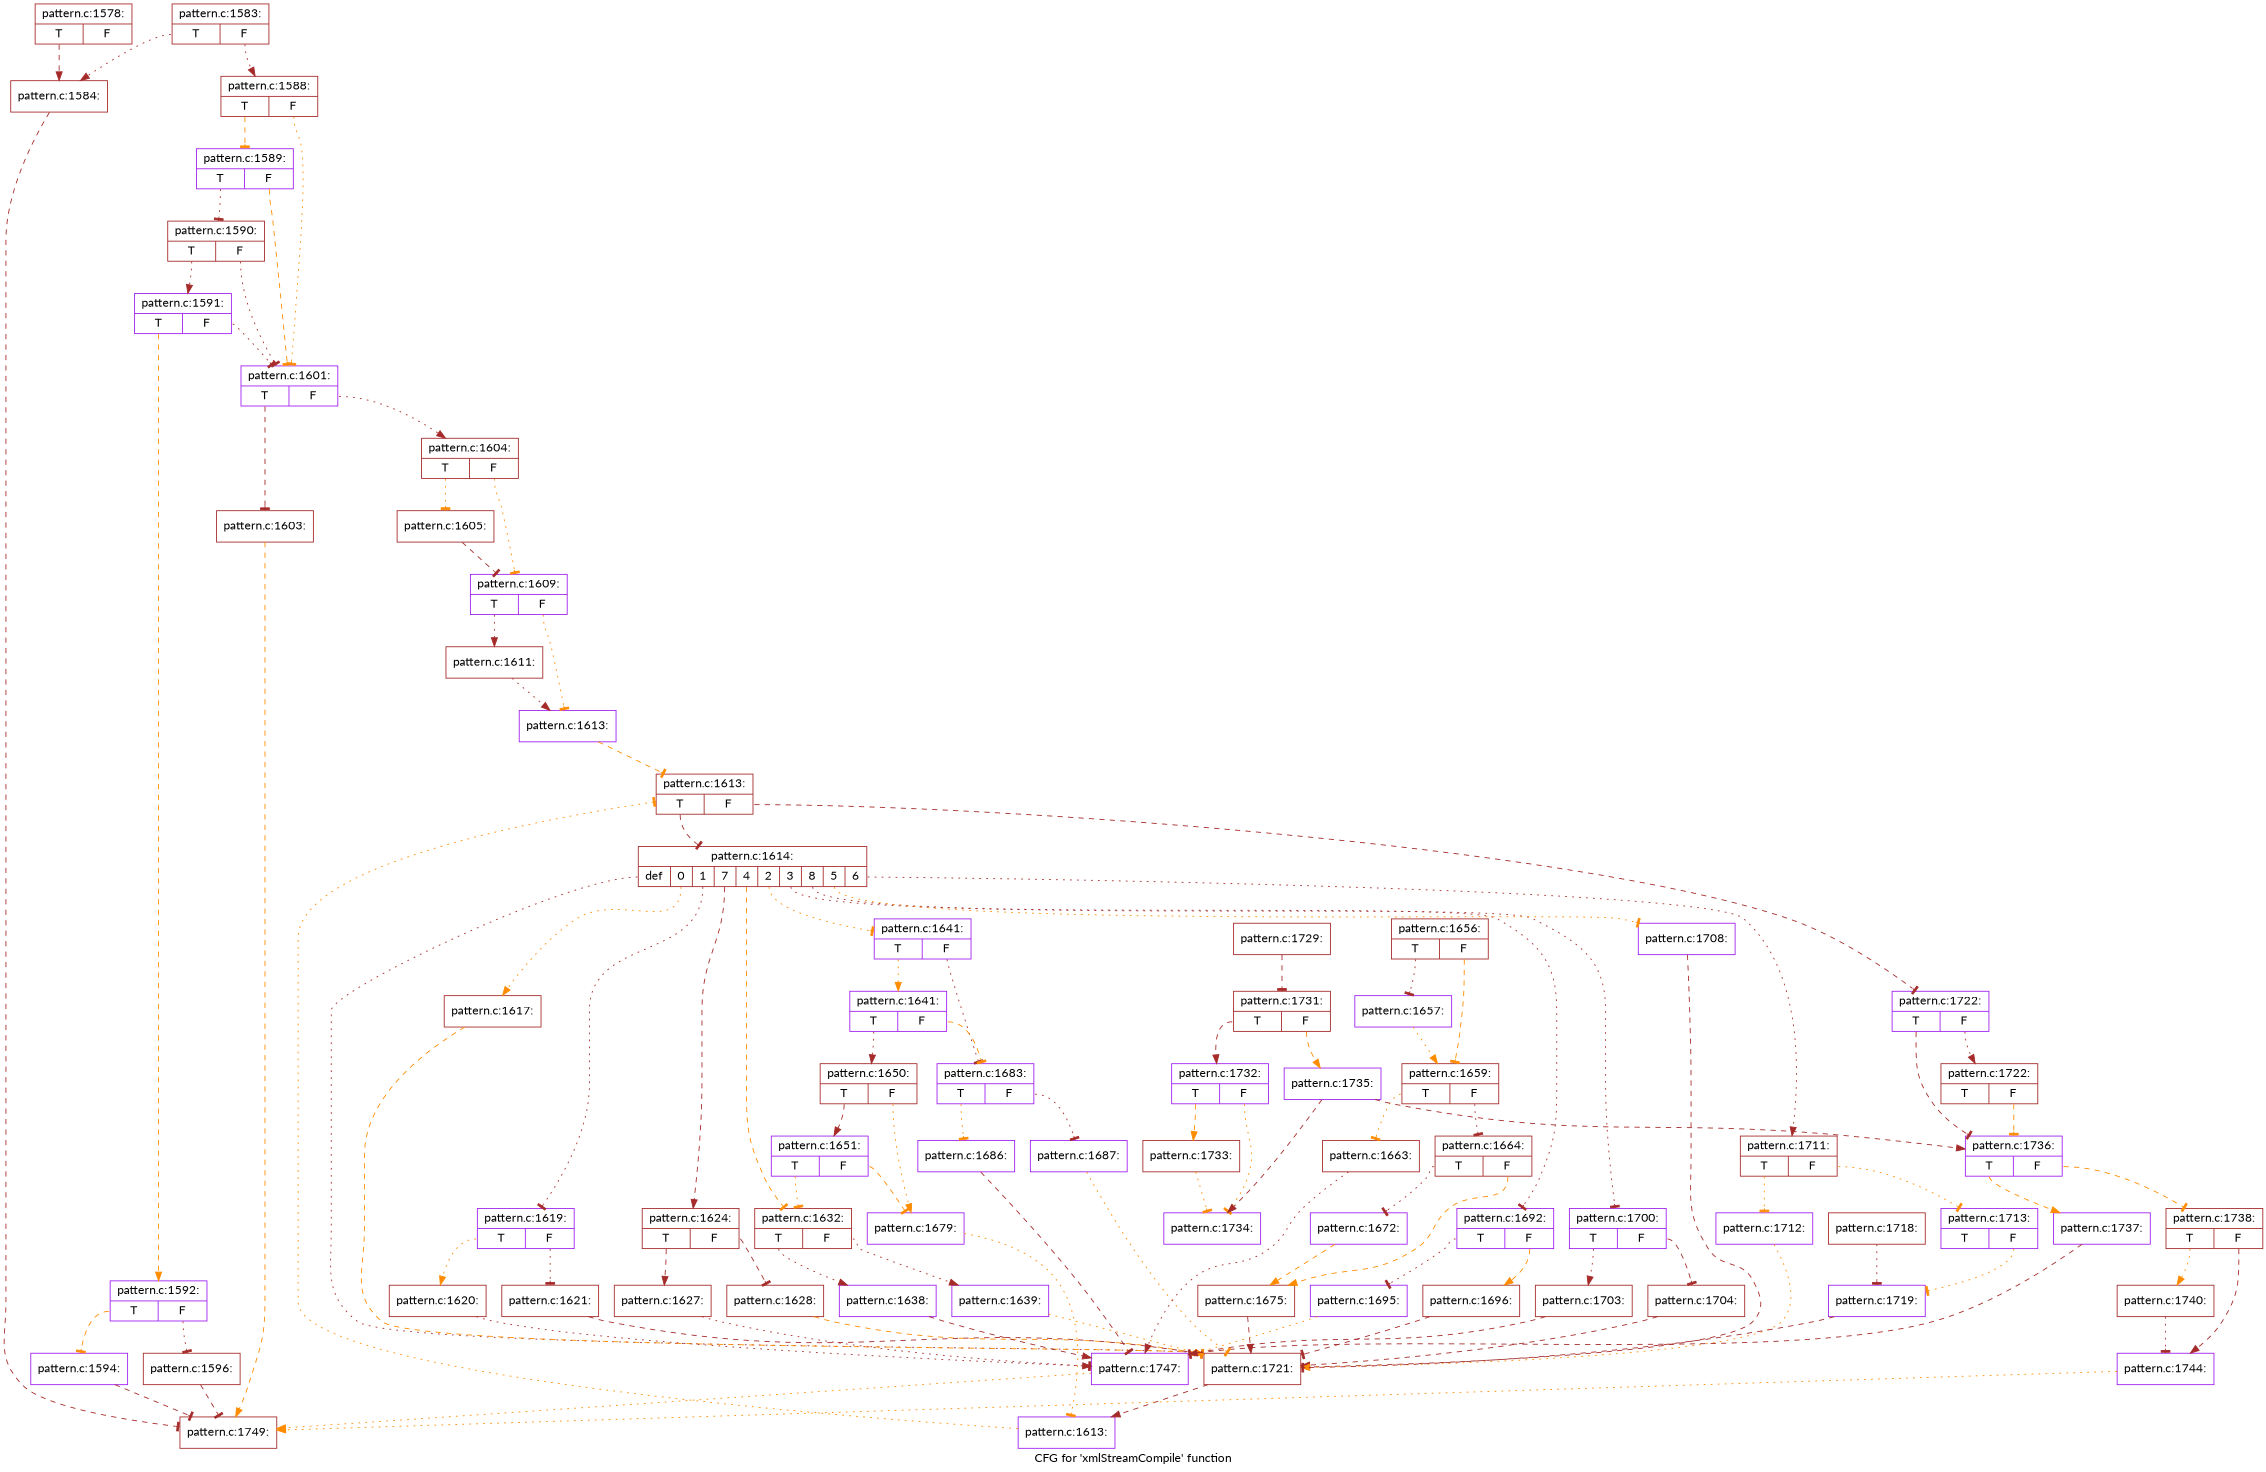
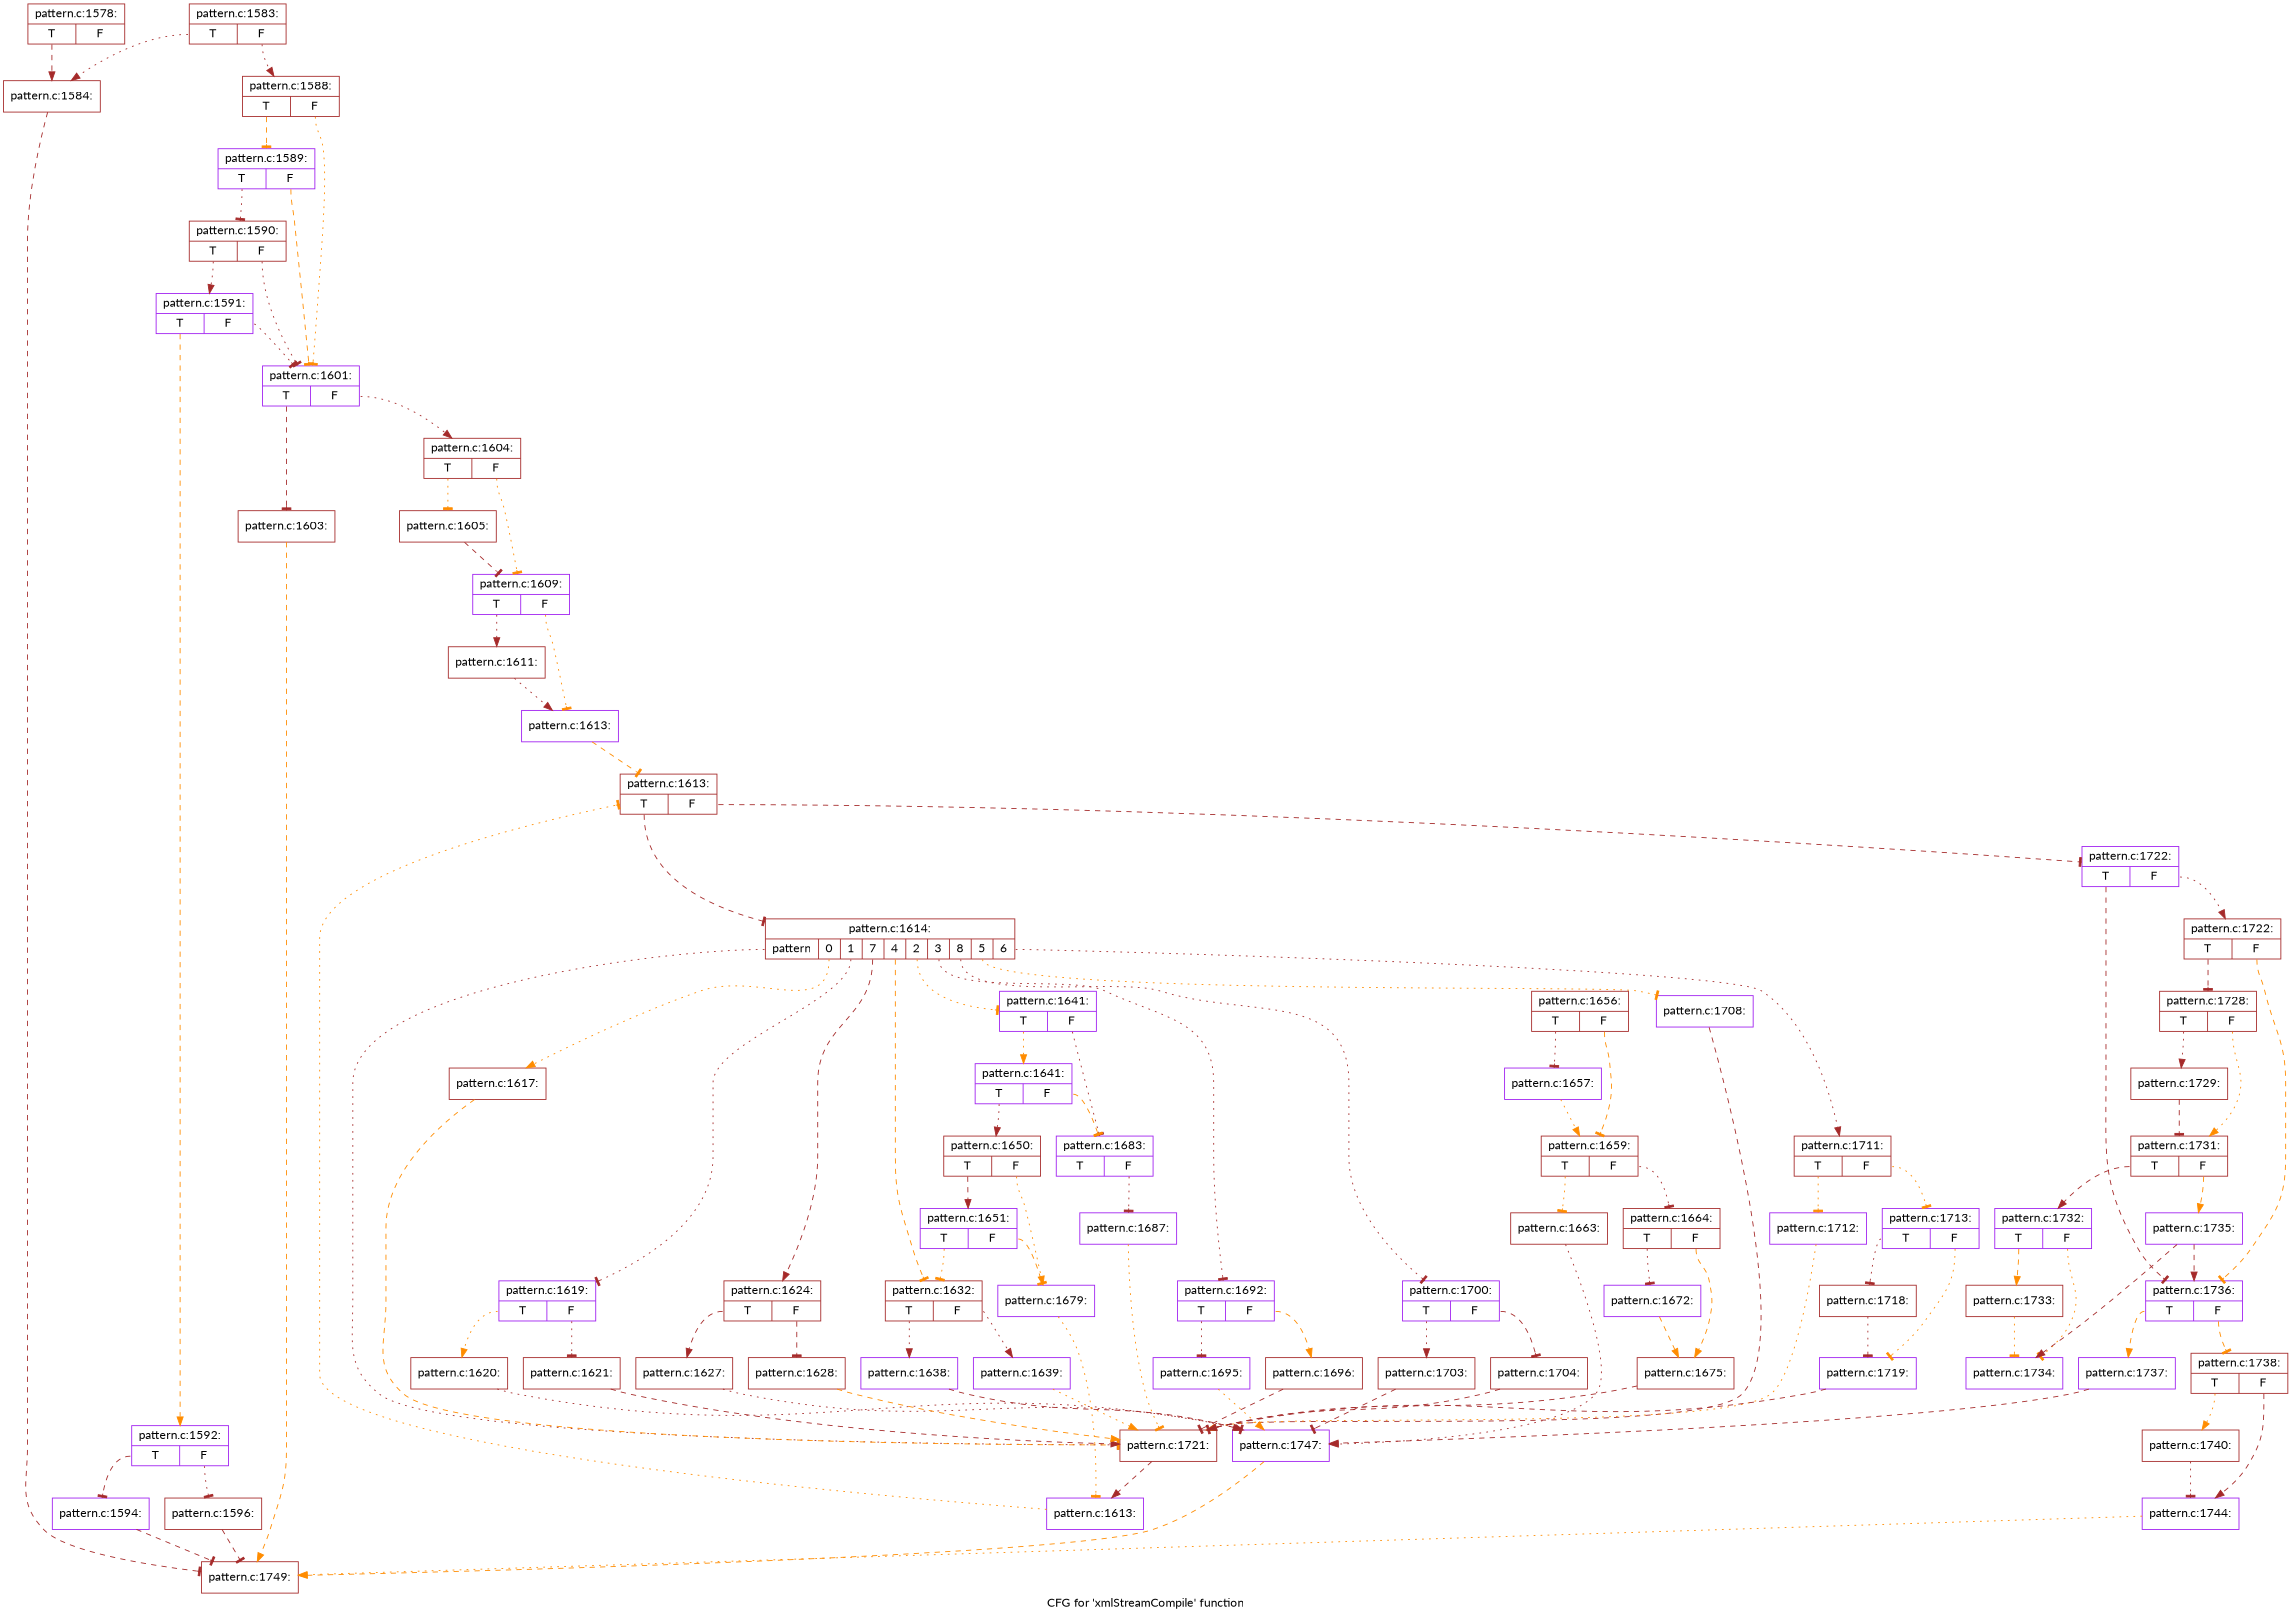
(654, 876) -> (792, 949)
none -> (2208, 1011)
(966, 1156) -> none
none -> (1874, 1259)
(89, 1325) -> (111, 1470)
(729, 1398) -> (1040, 1545)
